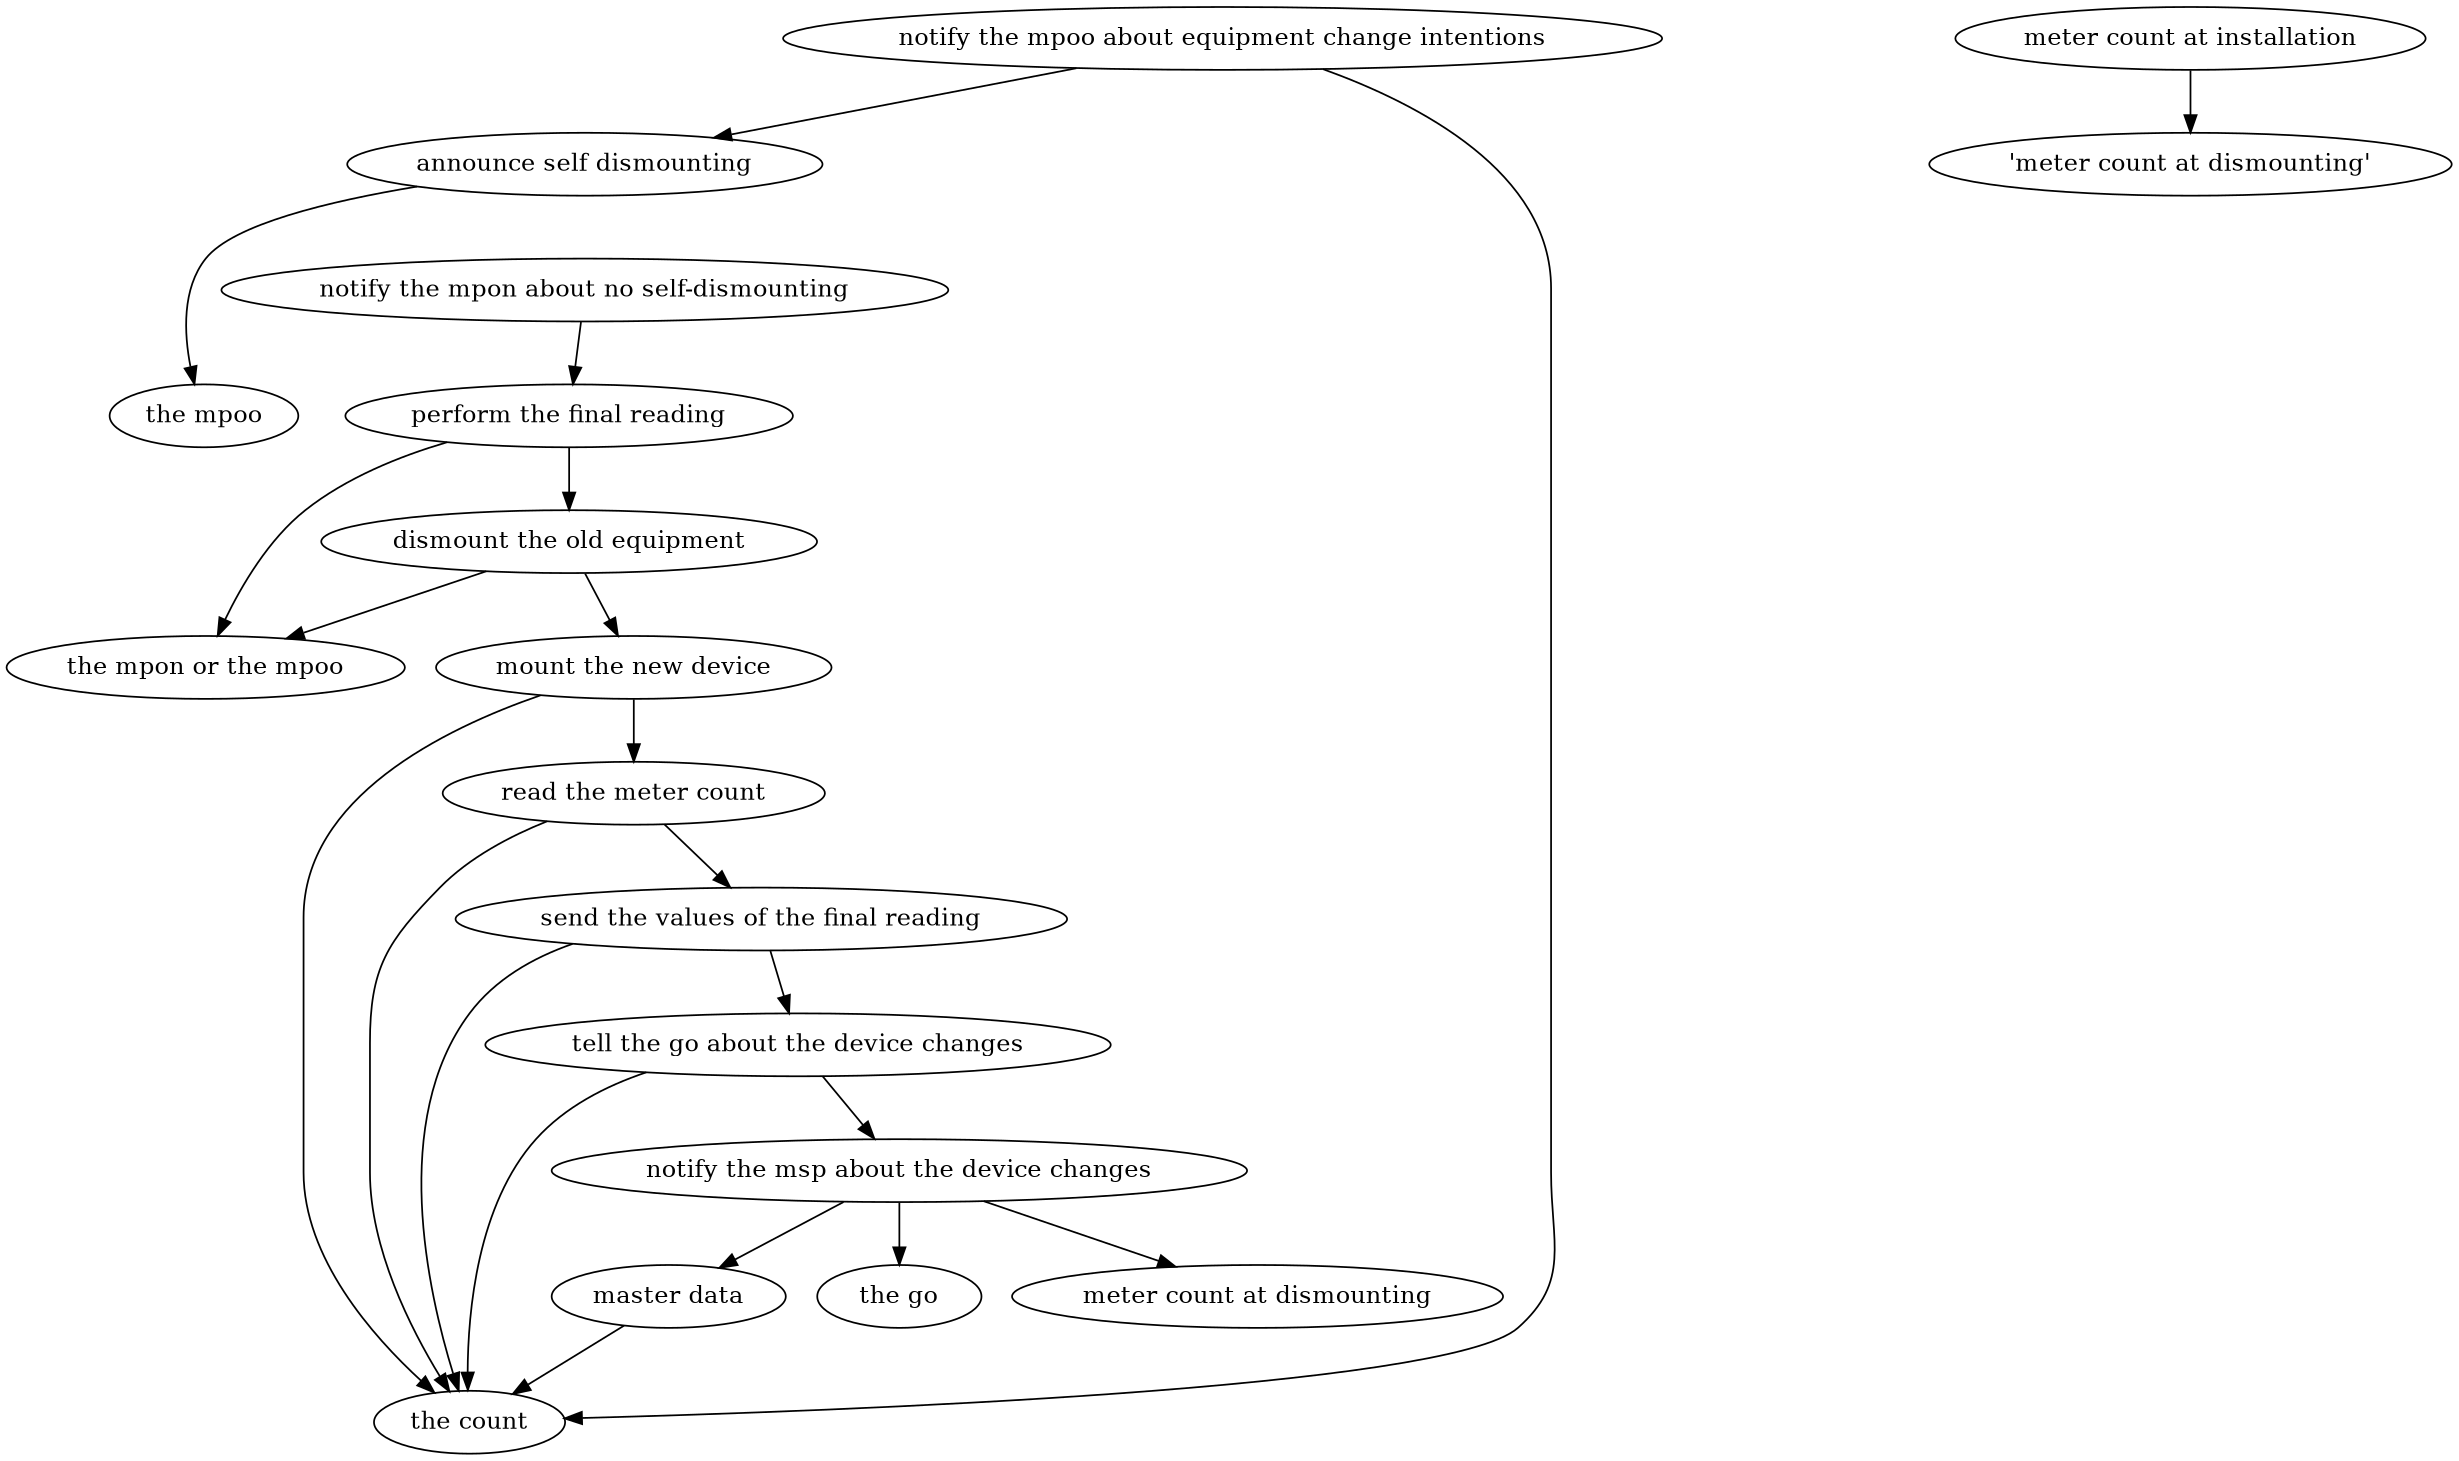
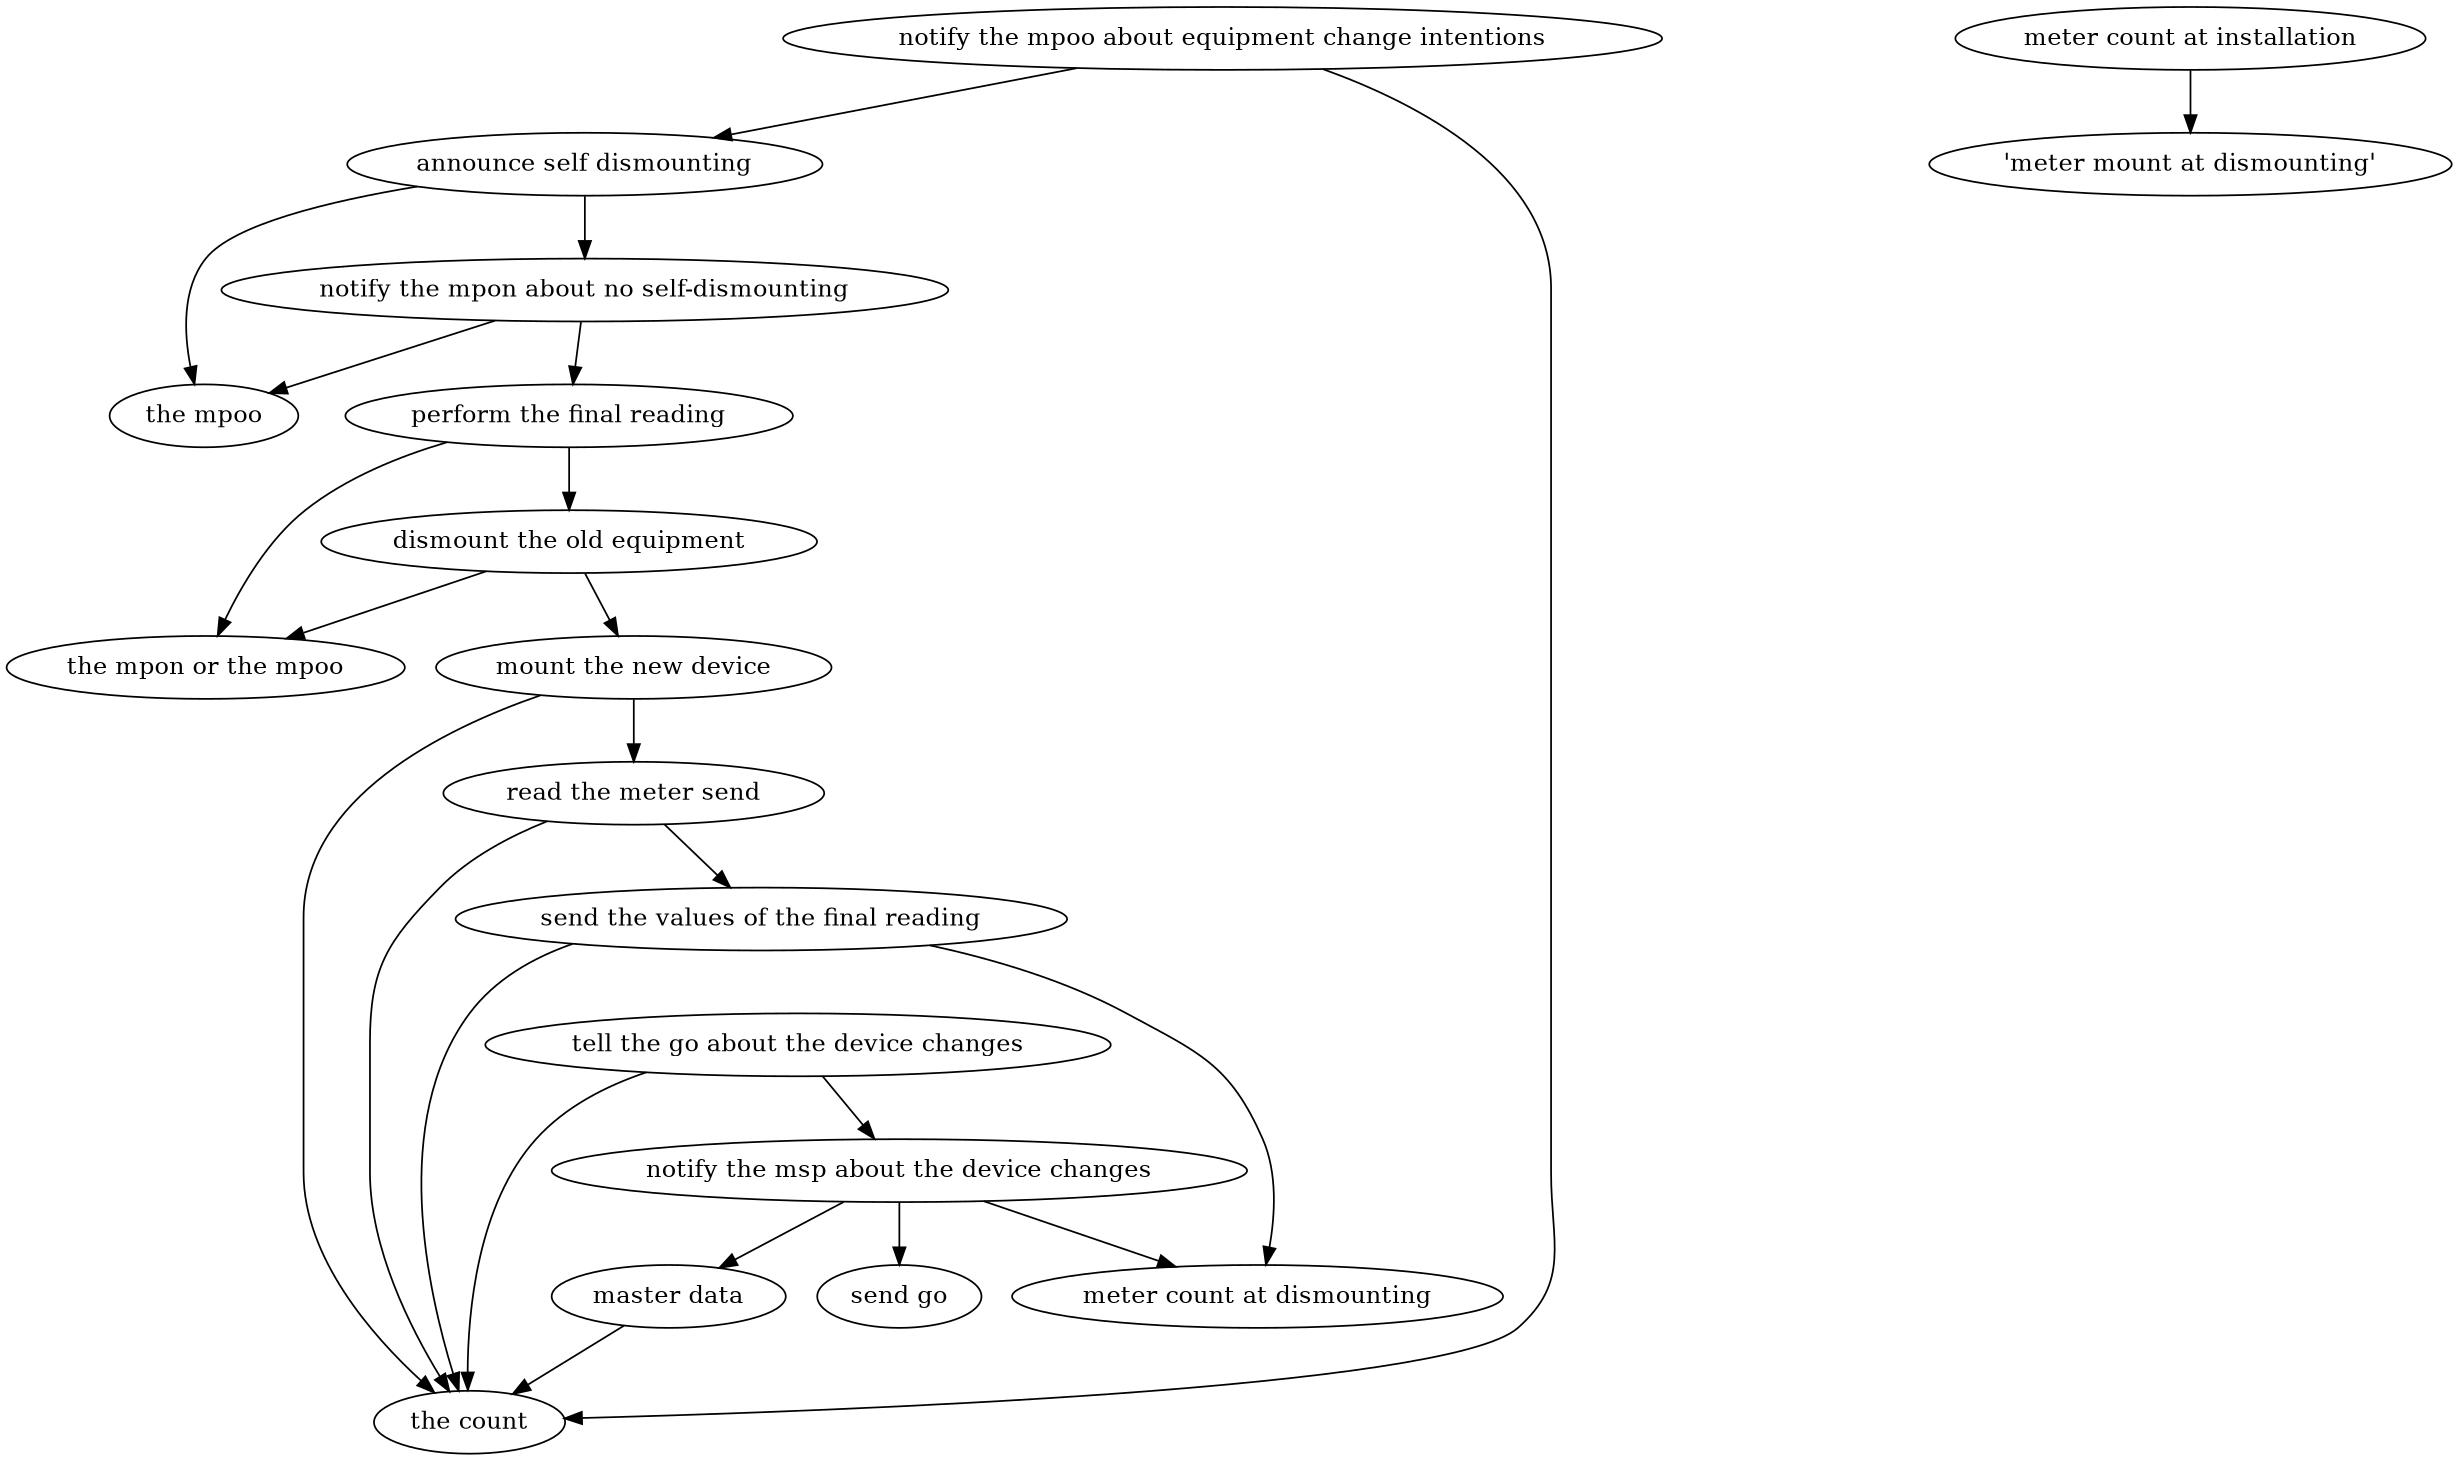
(2190, 164) -> (2190, 164)
none -> (585, 219)
none -> (391, 354)
(634, 793) -> (634, 793)
(777, 974) -> (1167, 1035)
(899, 1296) -> (899, 1296)
